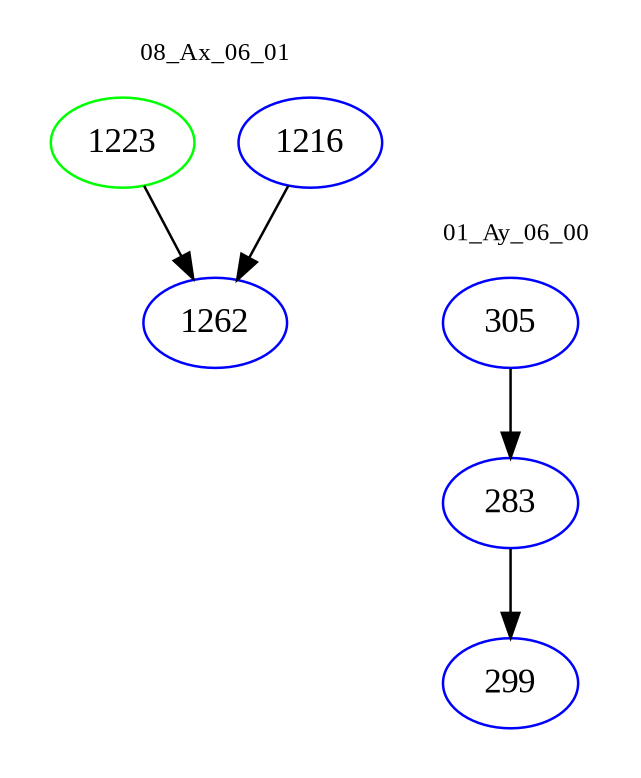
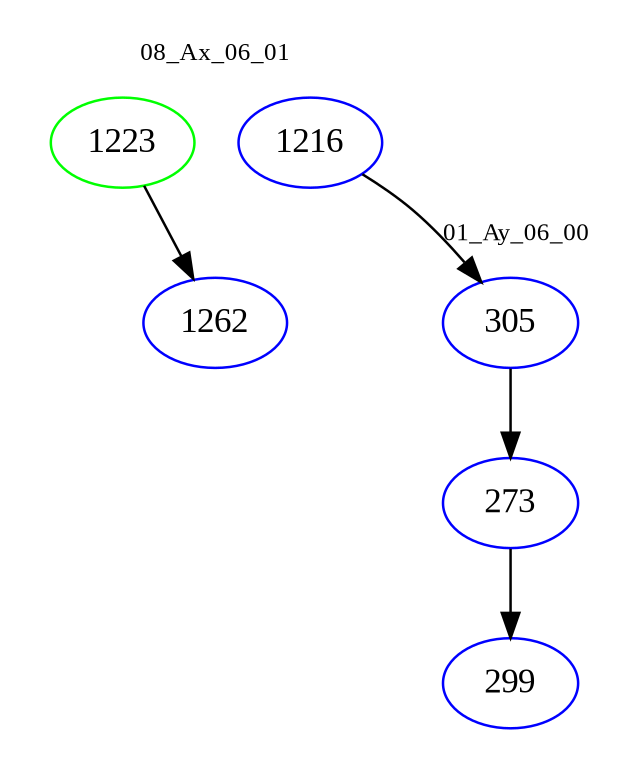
(269, 222) -> (439, 235)
(511, 503) -> (511, 503)
